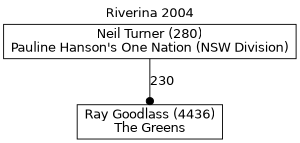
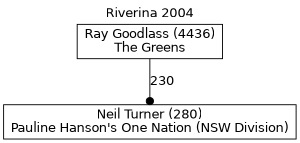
(150, 78) -> (150, 78)
